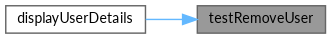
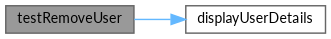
(164, 19) -> (152, 19)
